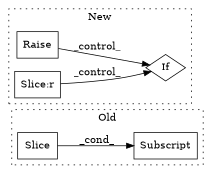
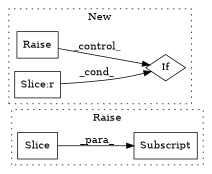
(97, 73) -> (97, 73)
(107, 118) -> (107, 118)
(97, 140) -> (97, 140)
